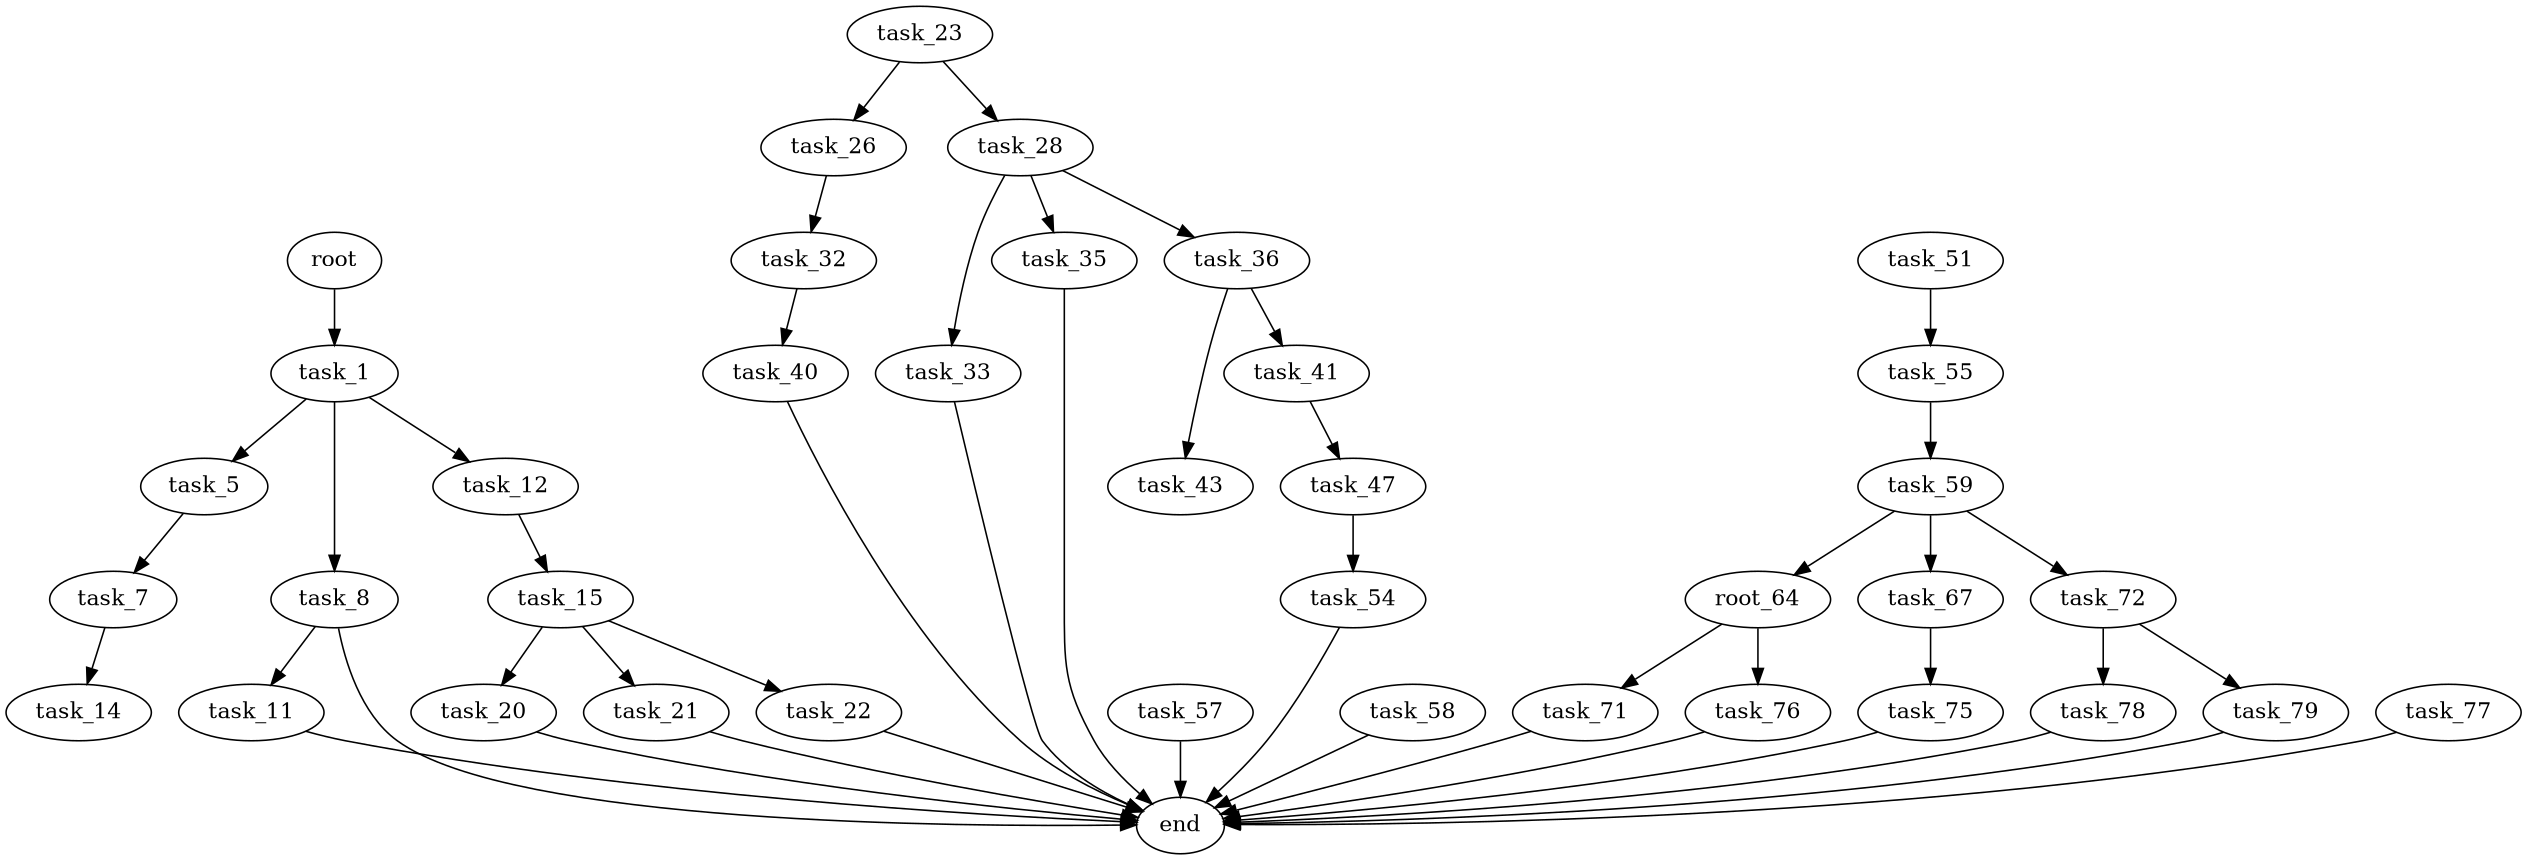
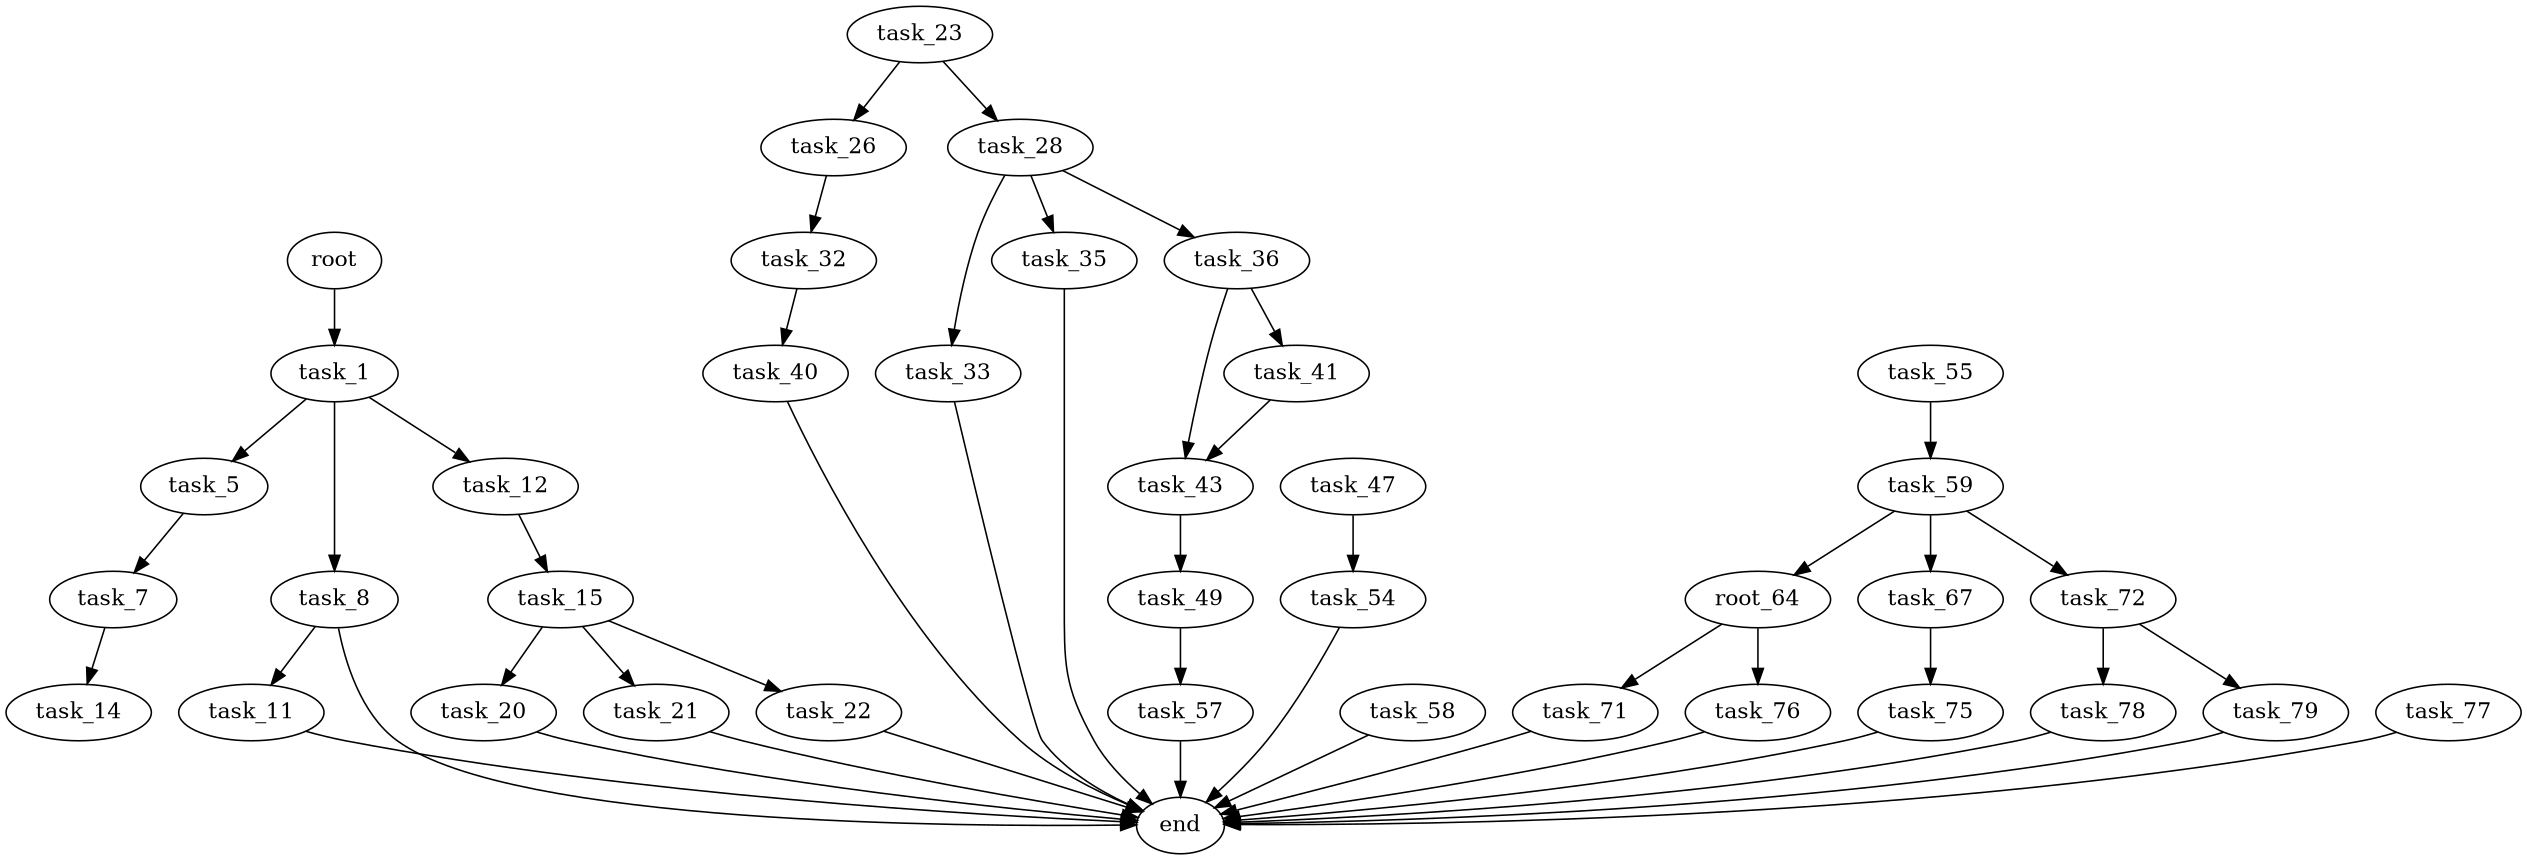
(1931, 261) -> none
(1321, 423) -> (1244, 425)
none -> (1180, 600)
